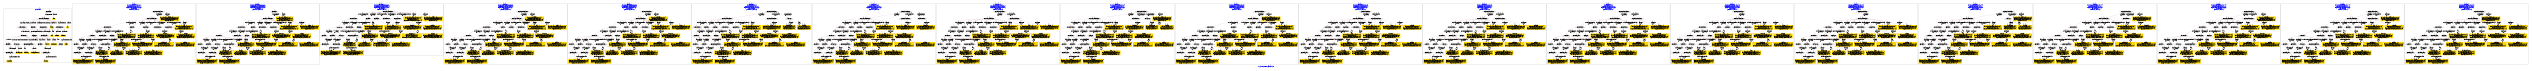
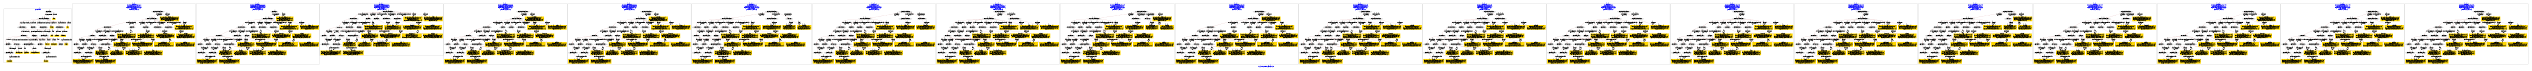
(26, 53) -> (26, 53)
